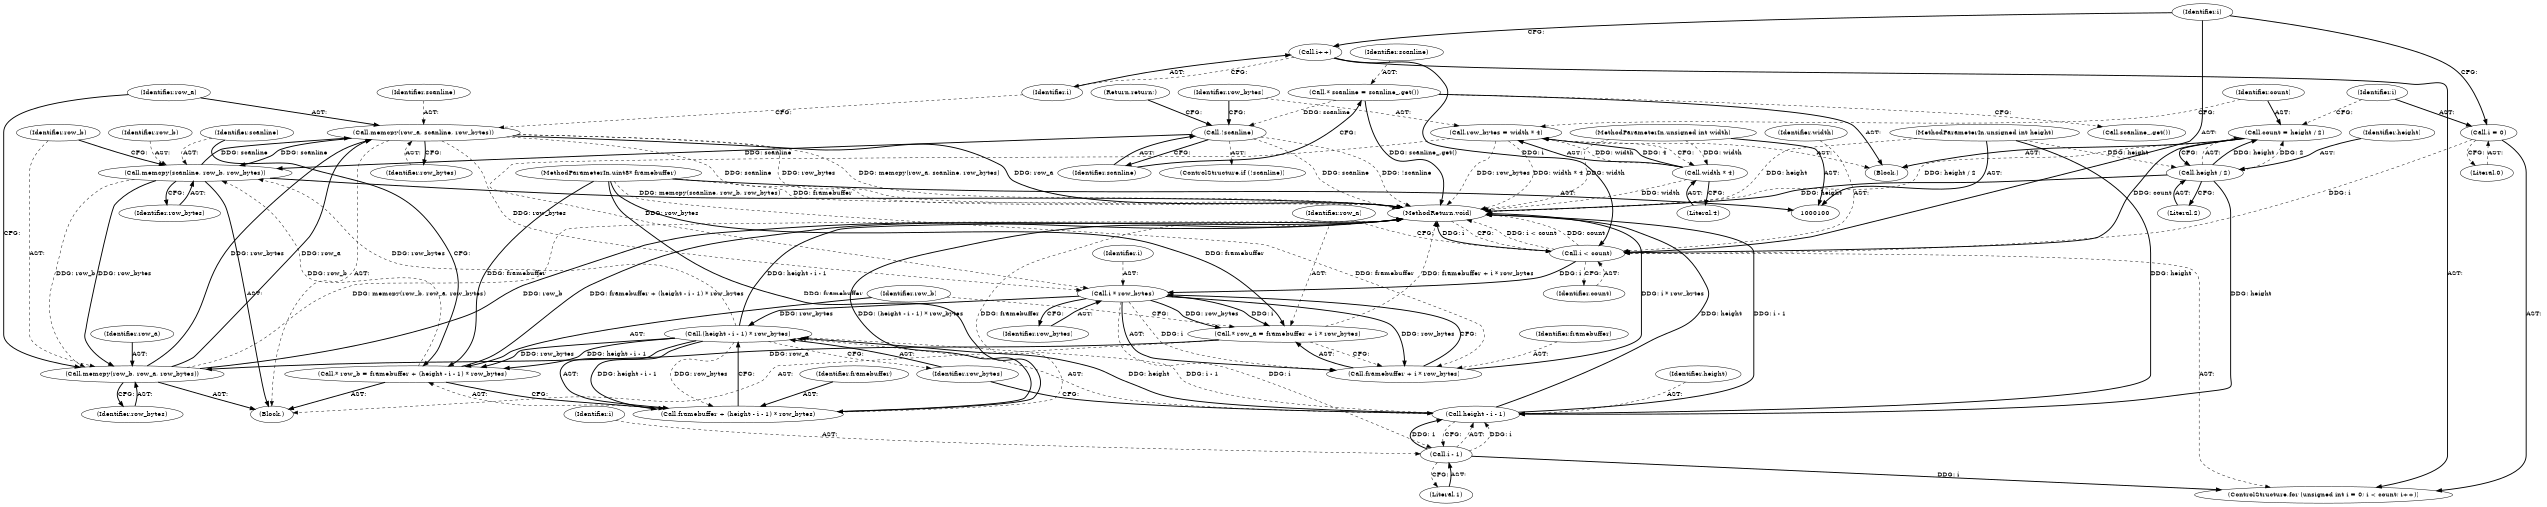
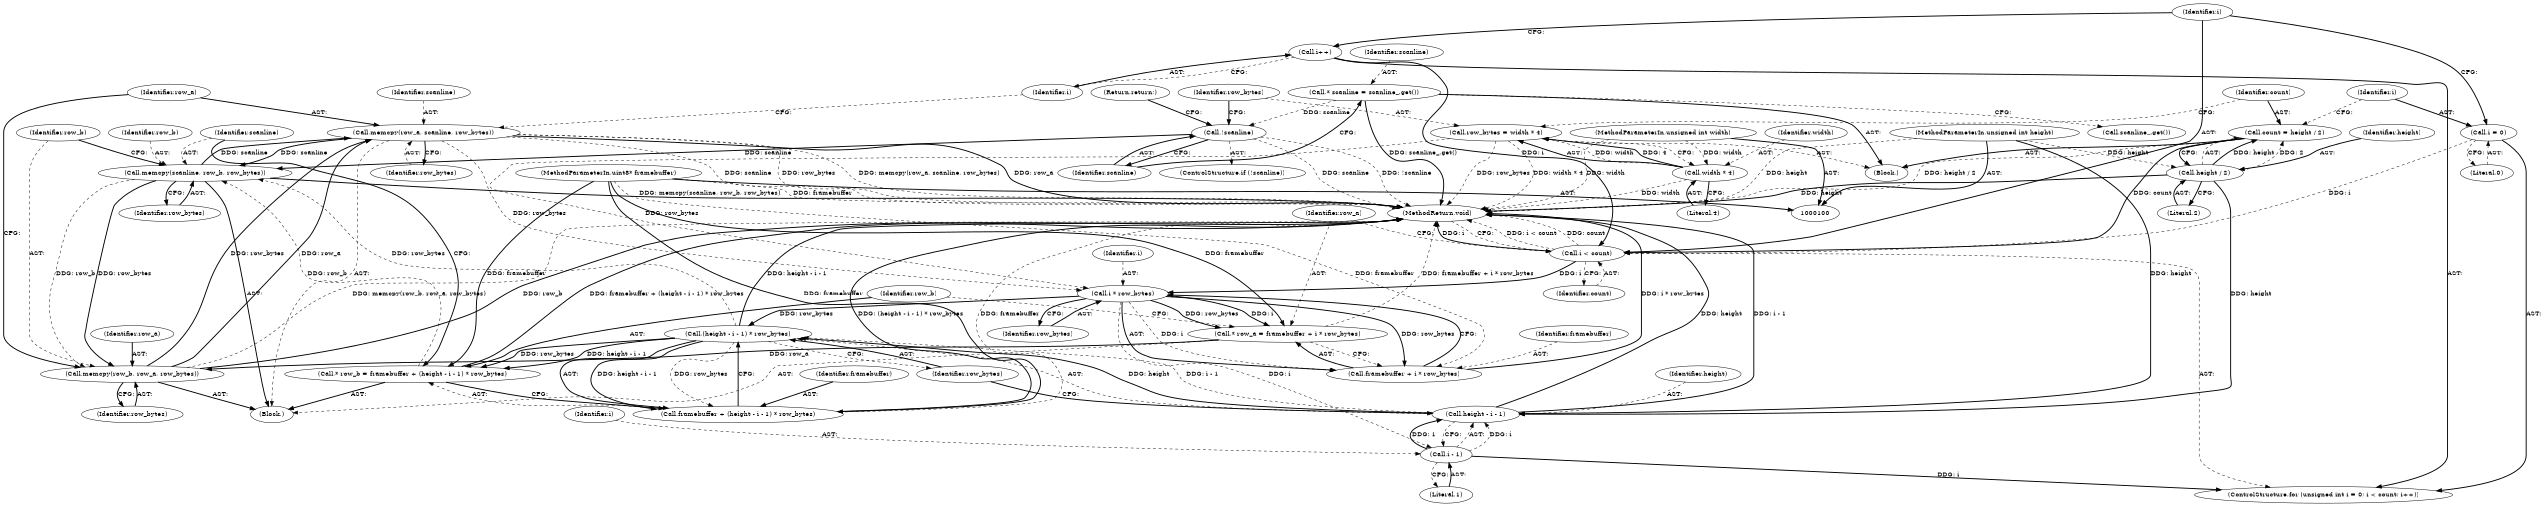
(1784, 237) -> (1756, 150)
